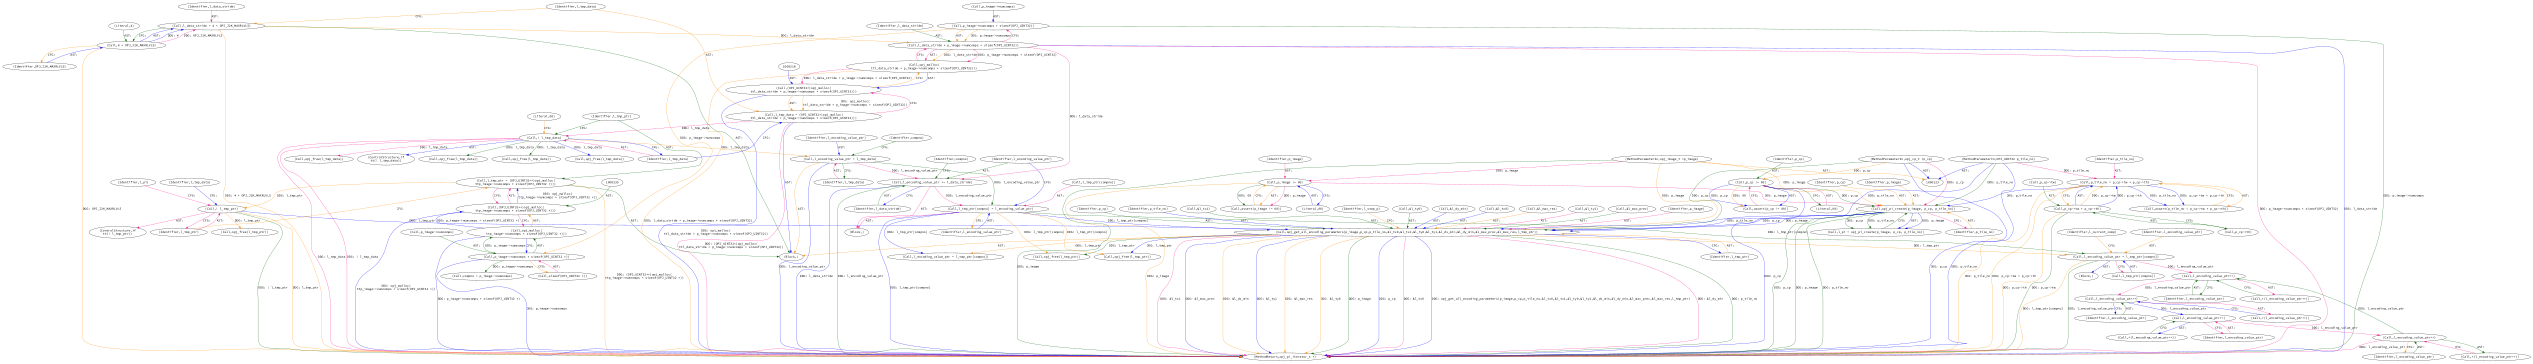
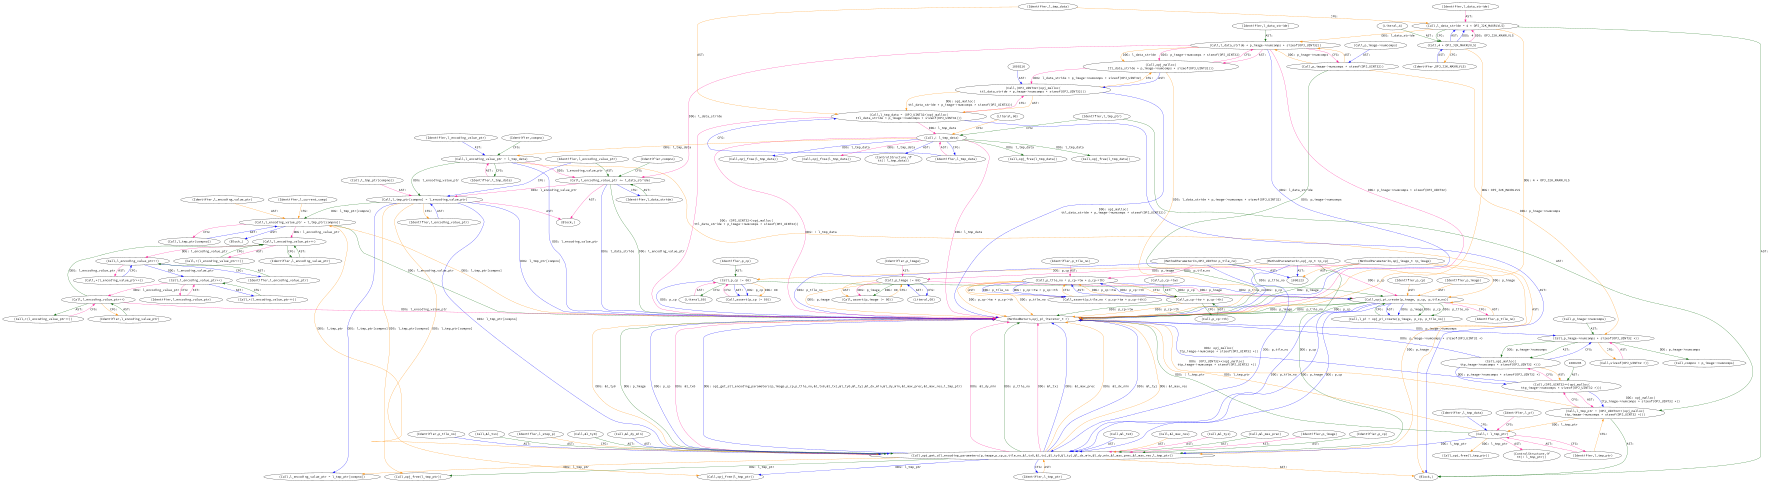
(624, 350) -> (1328, 327)
